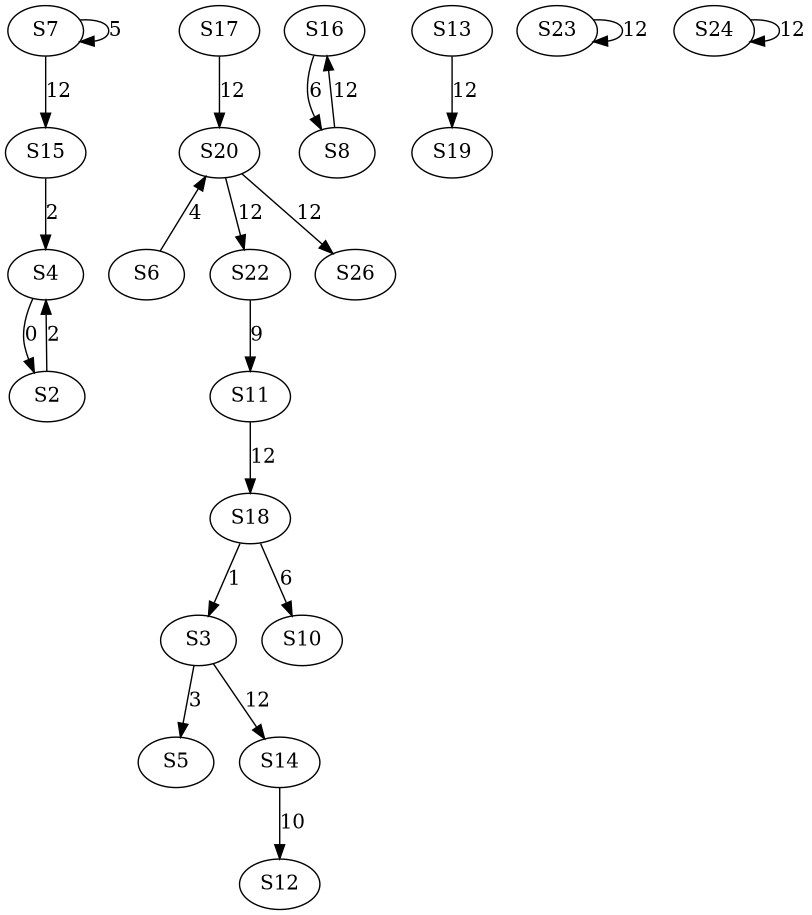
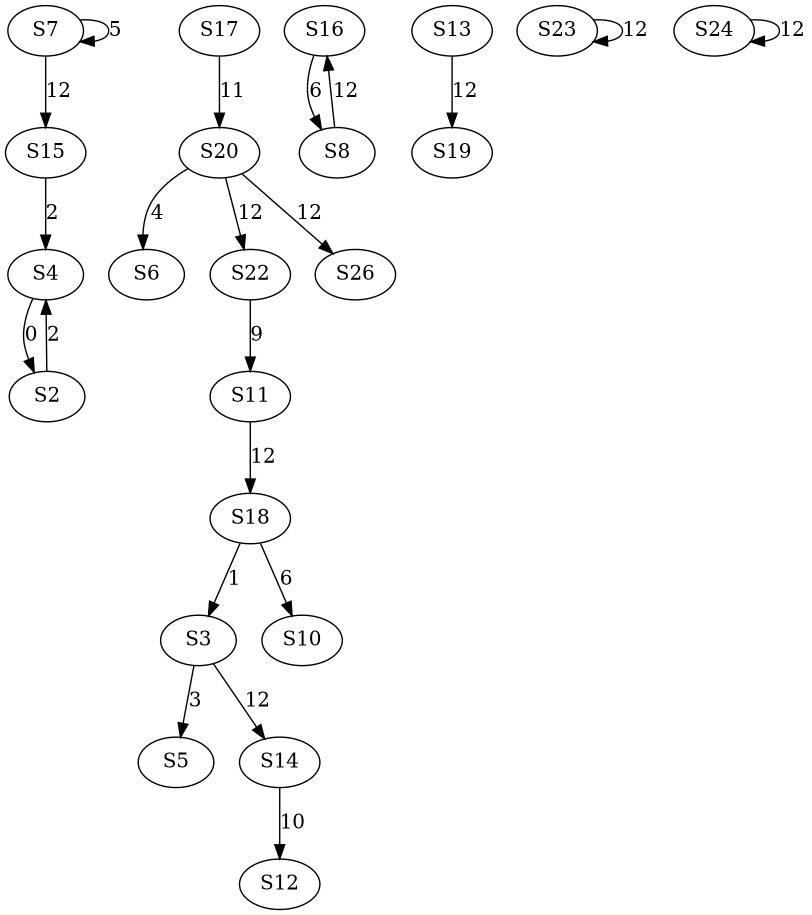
(233, 92) -> (233, 92)
(179, 220) -> (156, 196)
